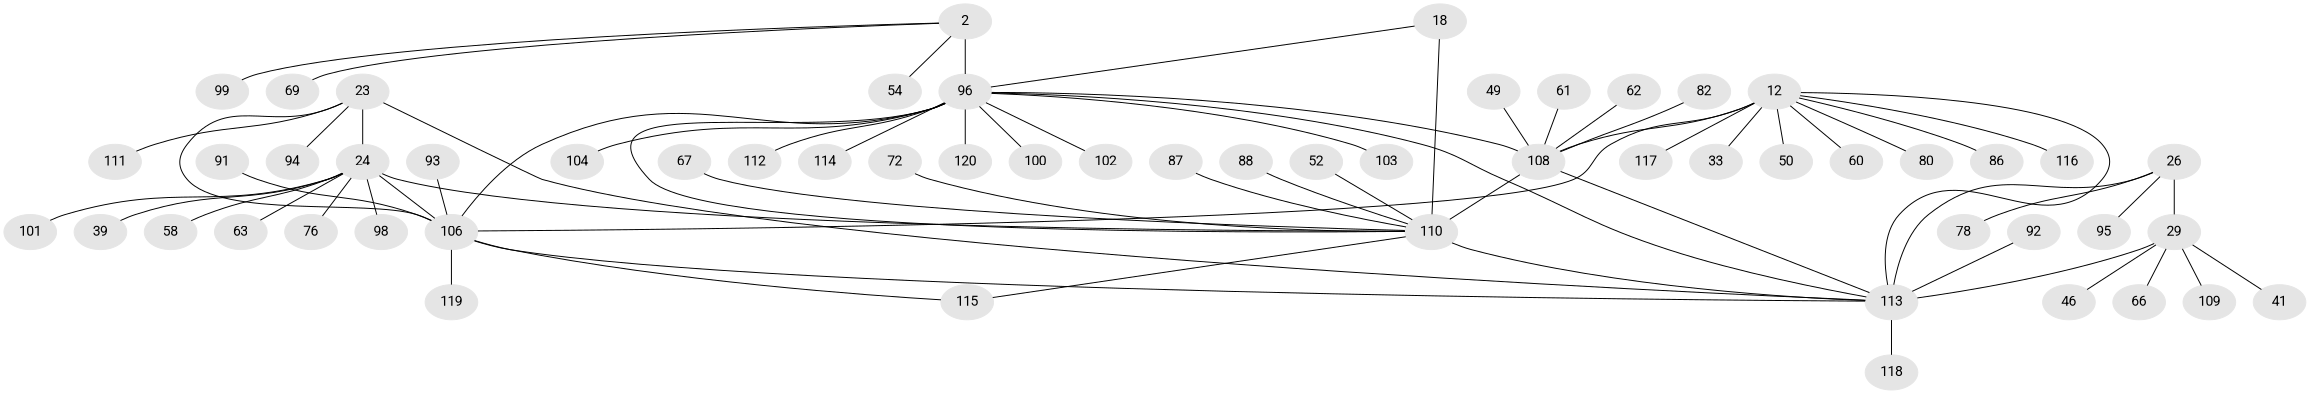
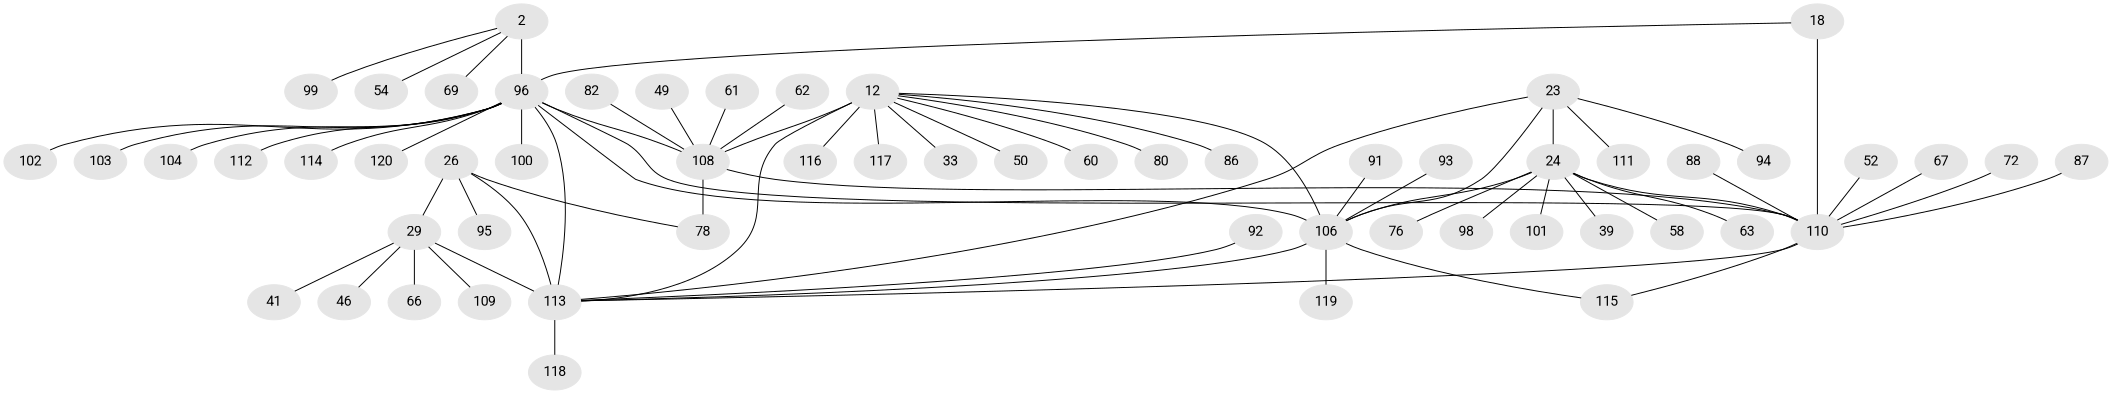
(1715, 232) -> (703, 201)
